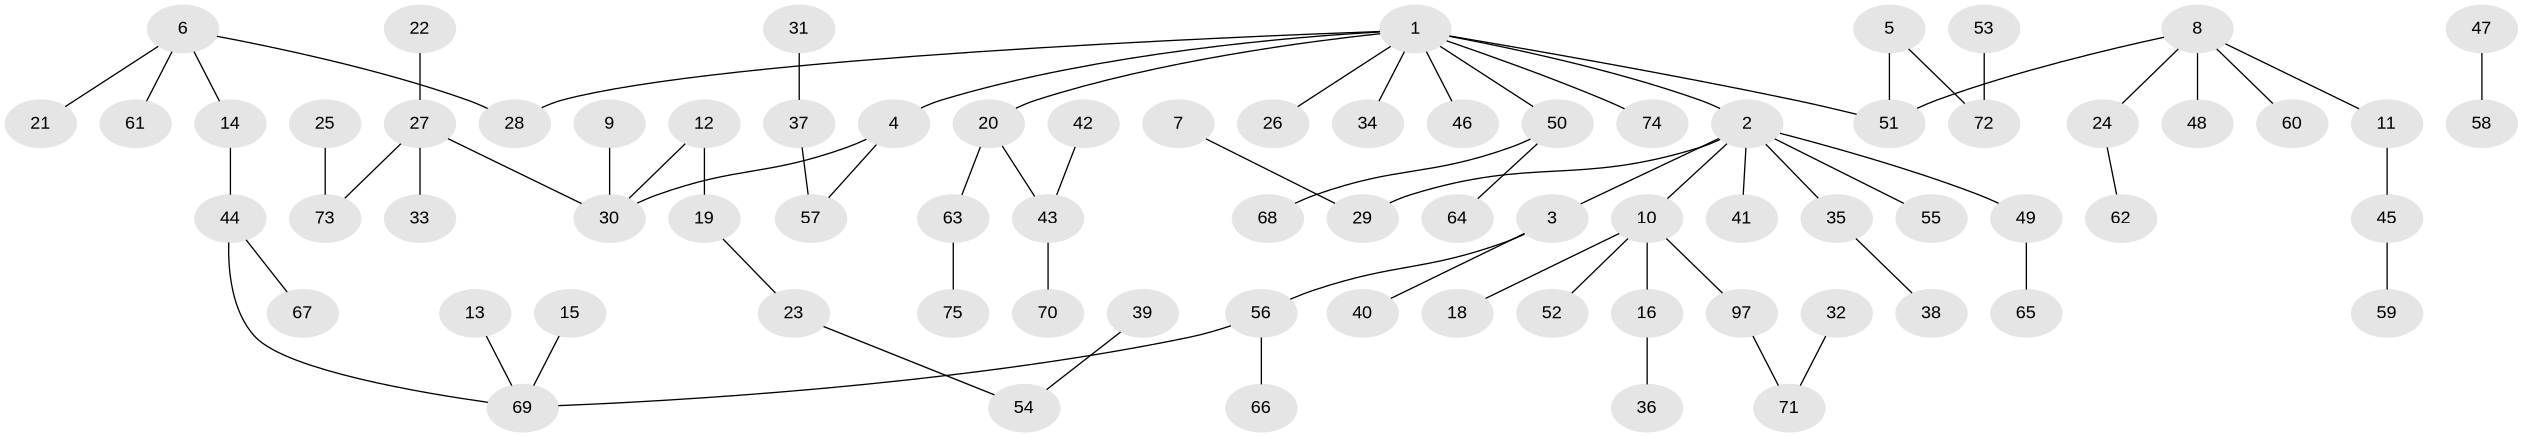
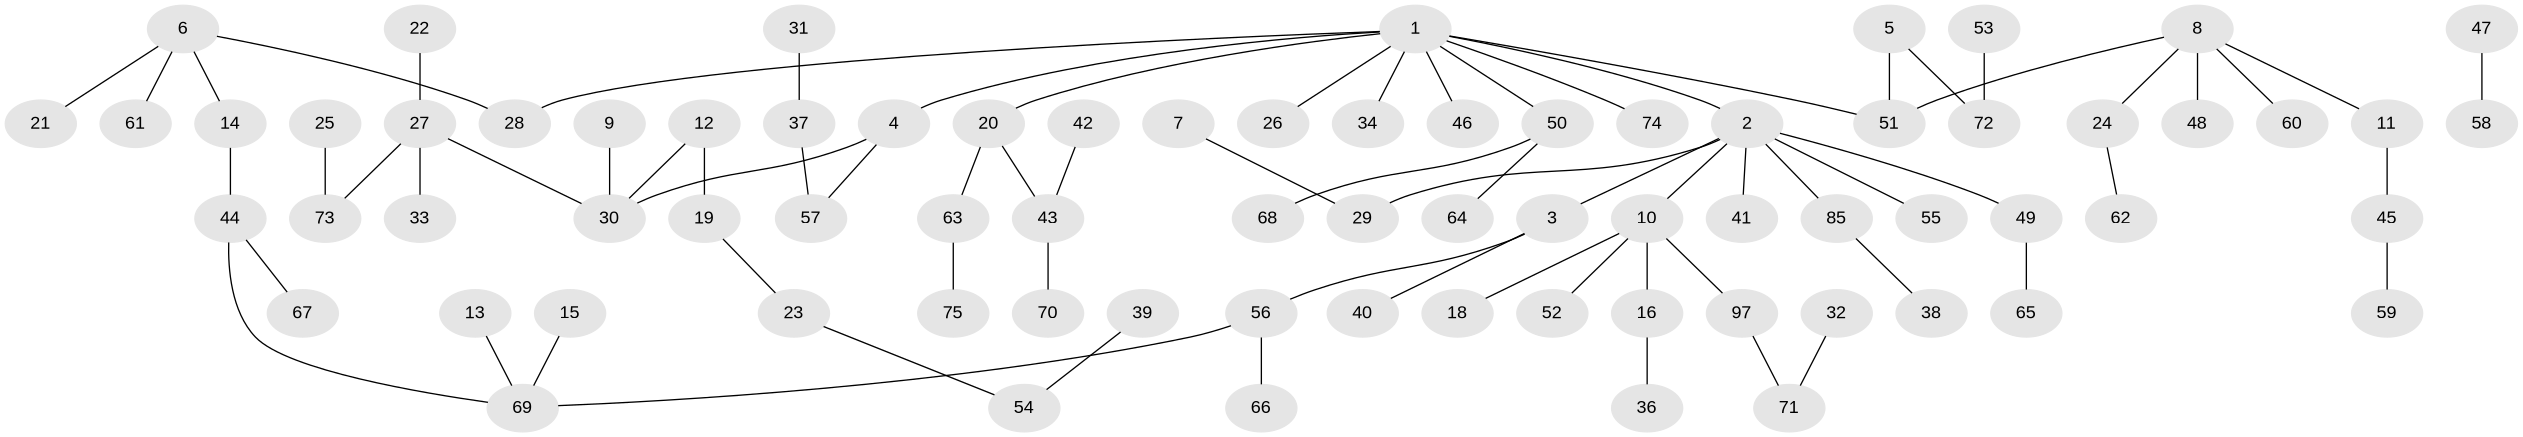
(1837, 219) -> (1837, 219)
